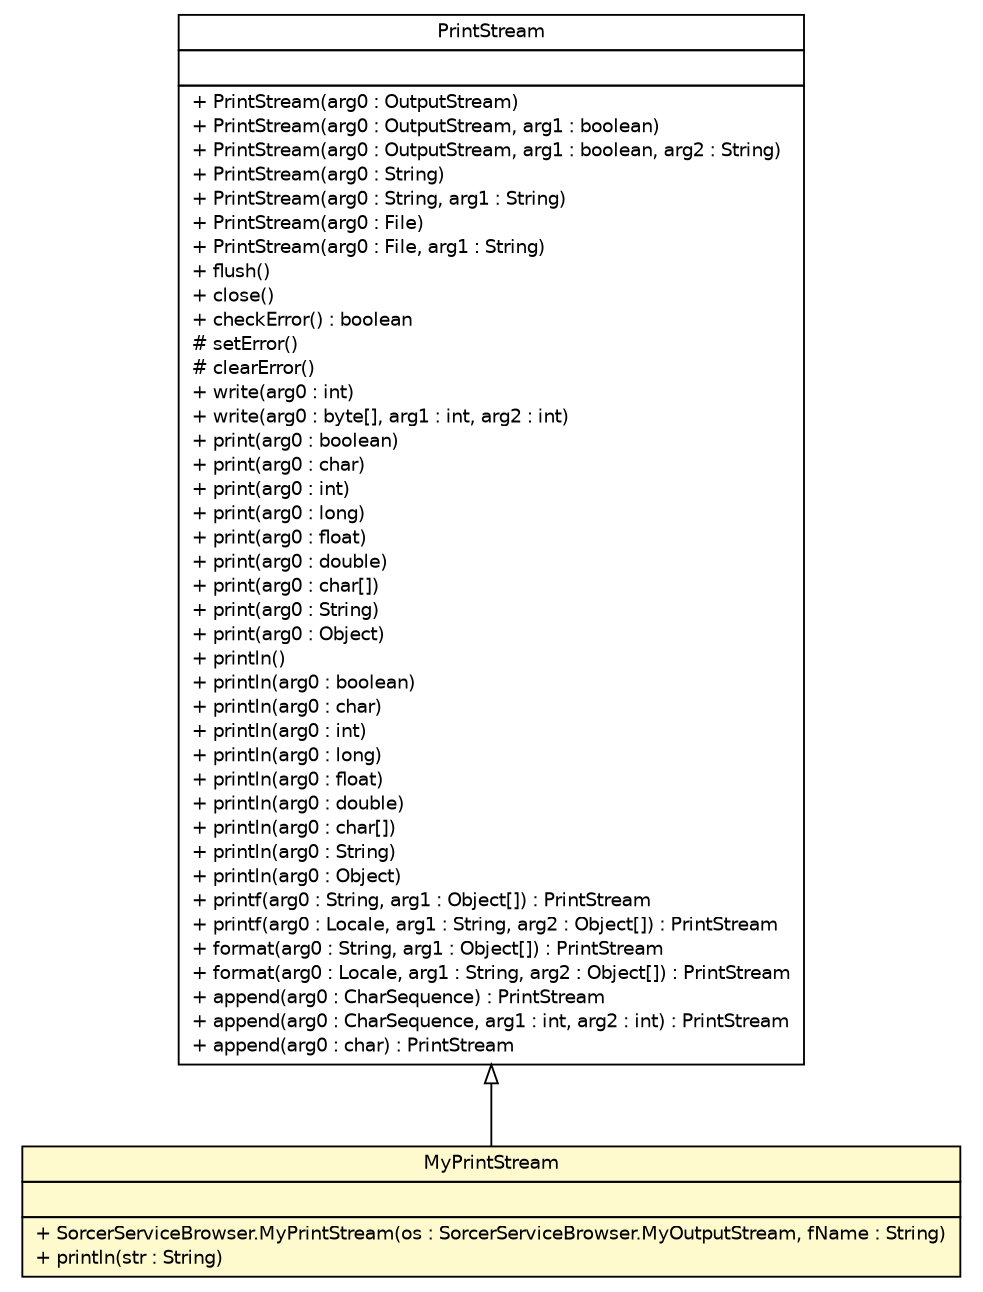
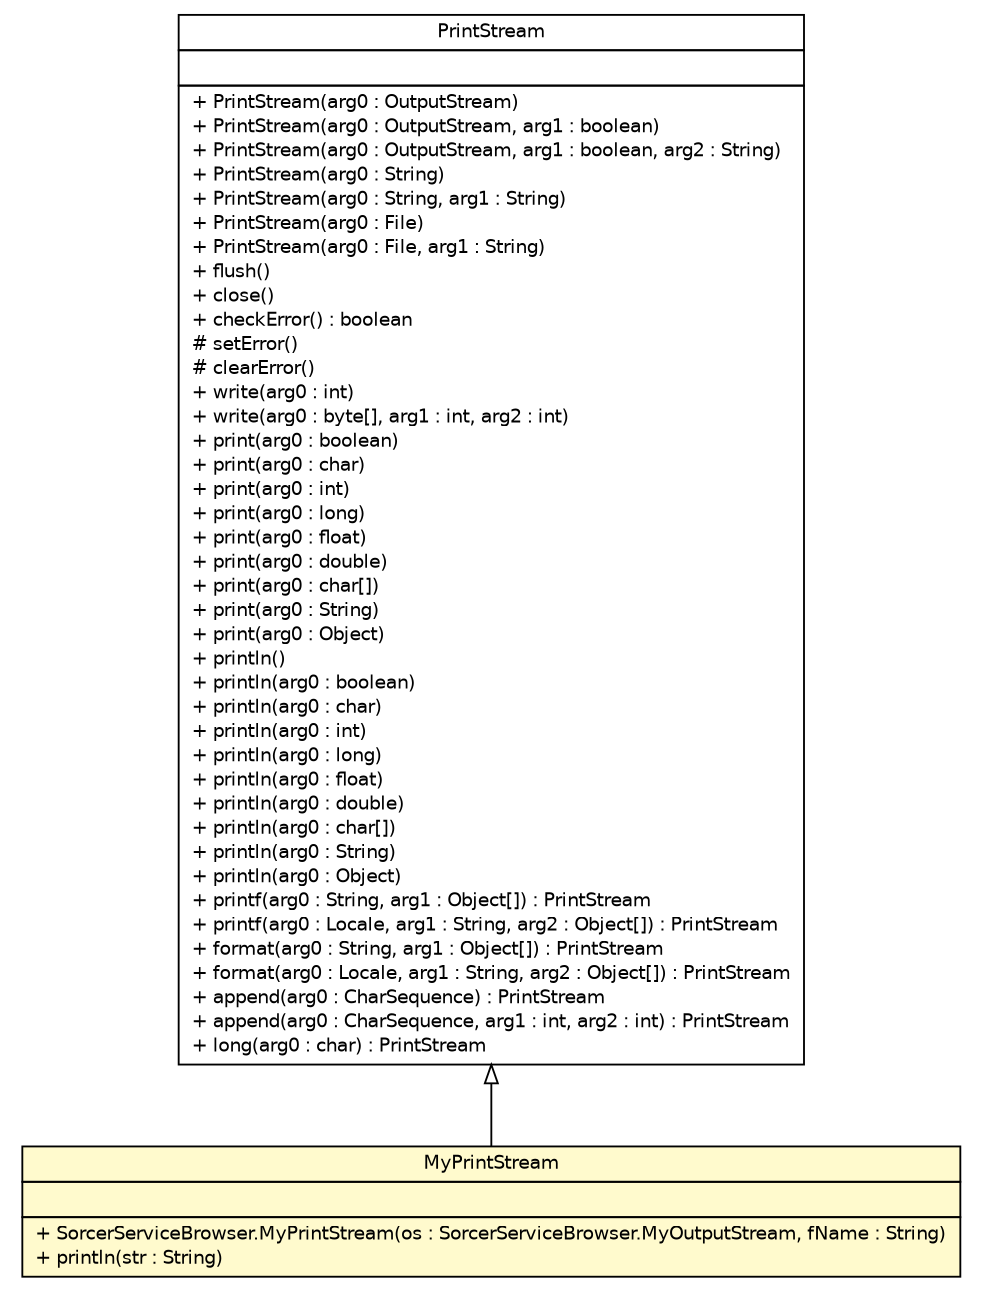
(354, 1046) -> (340, 1046)
